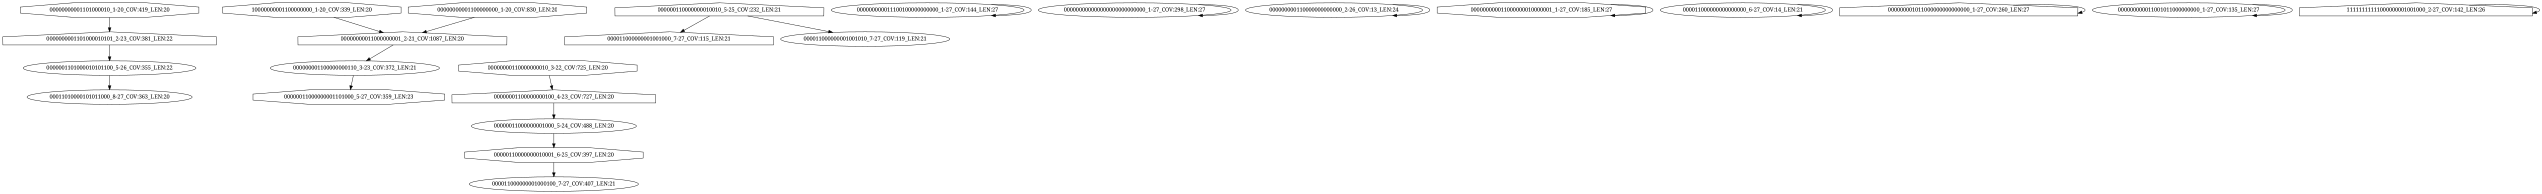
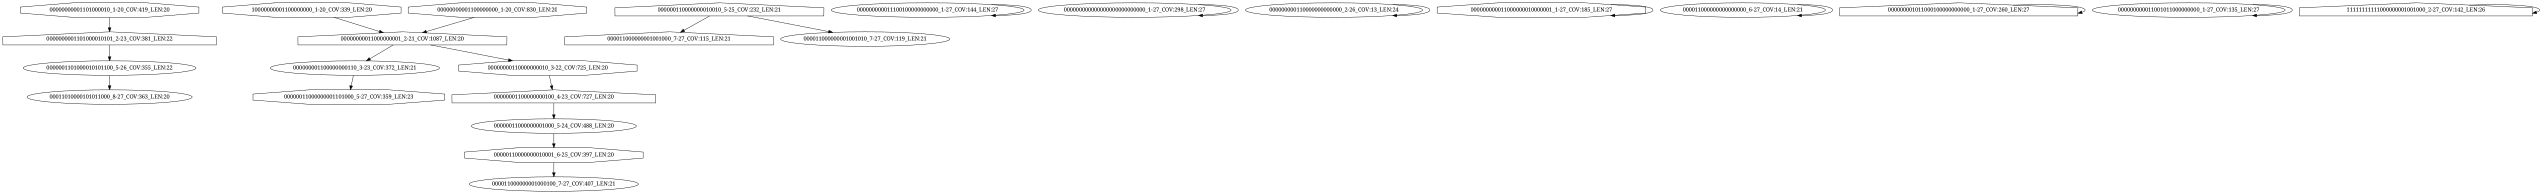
(1959, 10) -> (1959, 10)
none -> (470, 52)
